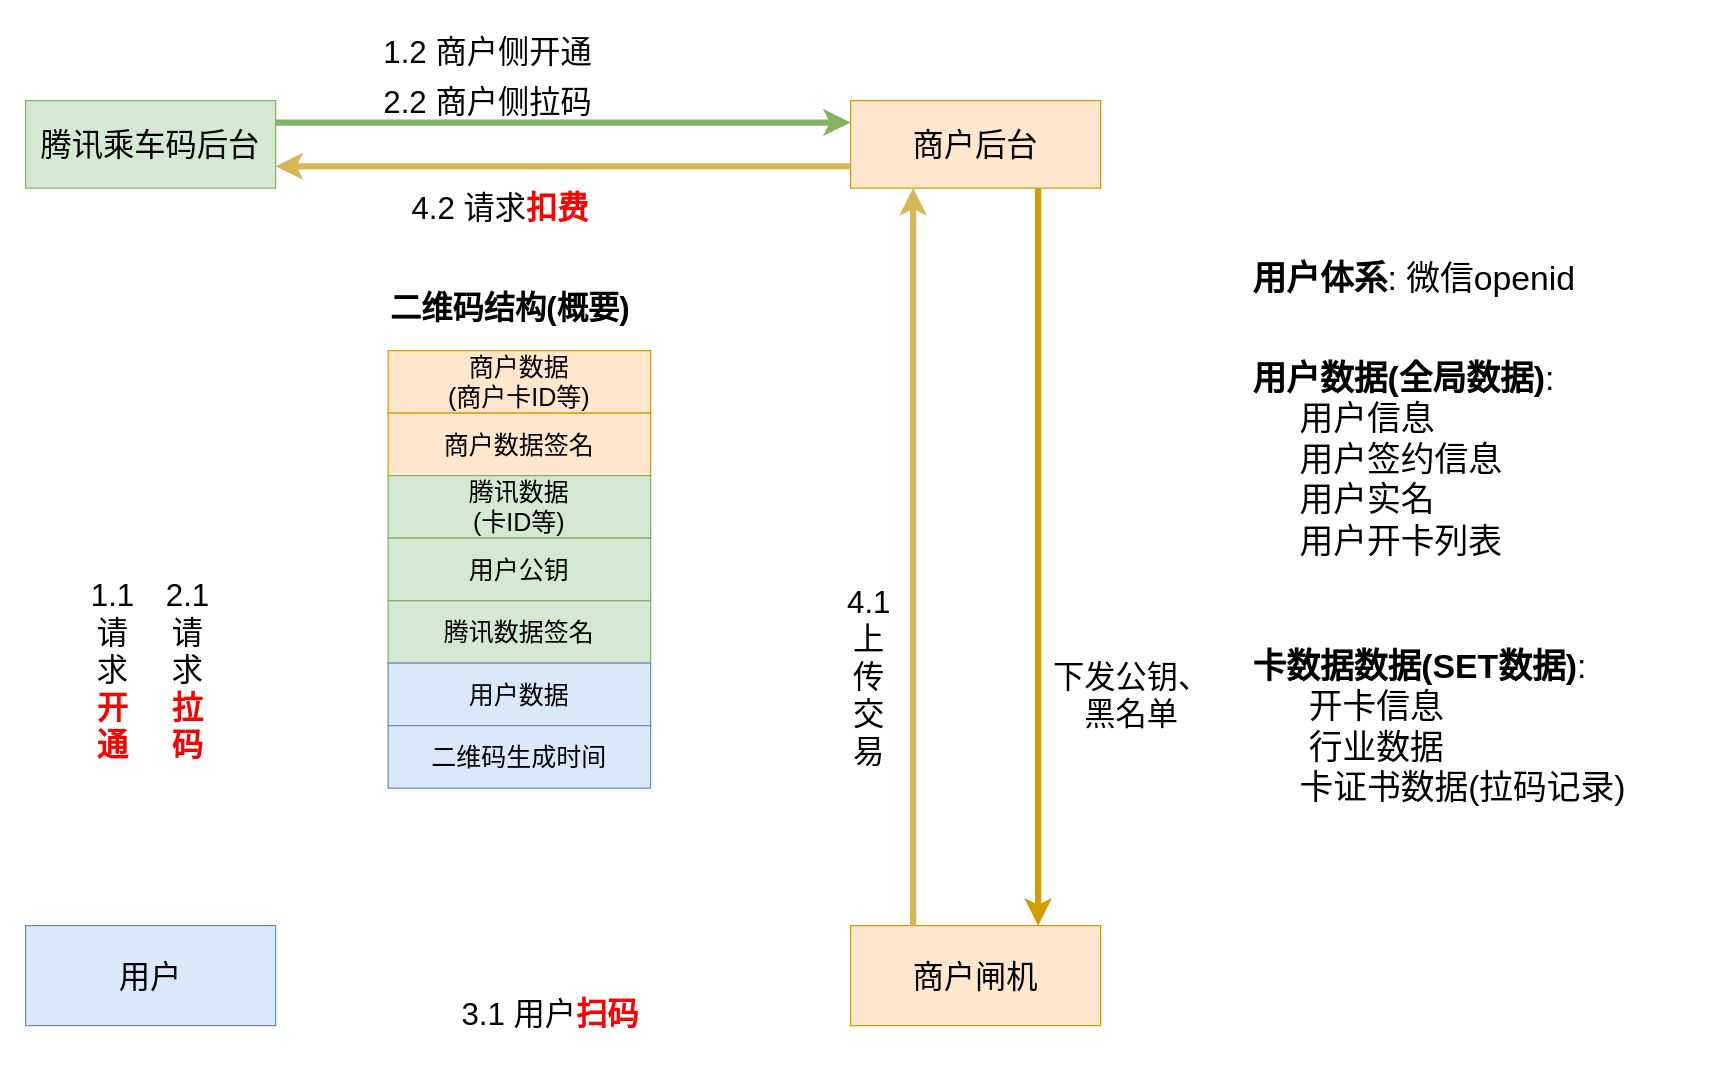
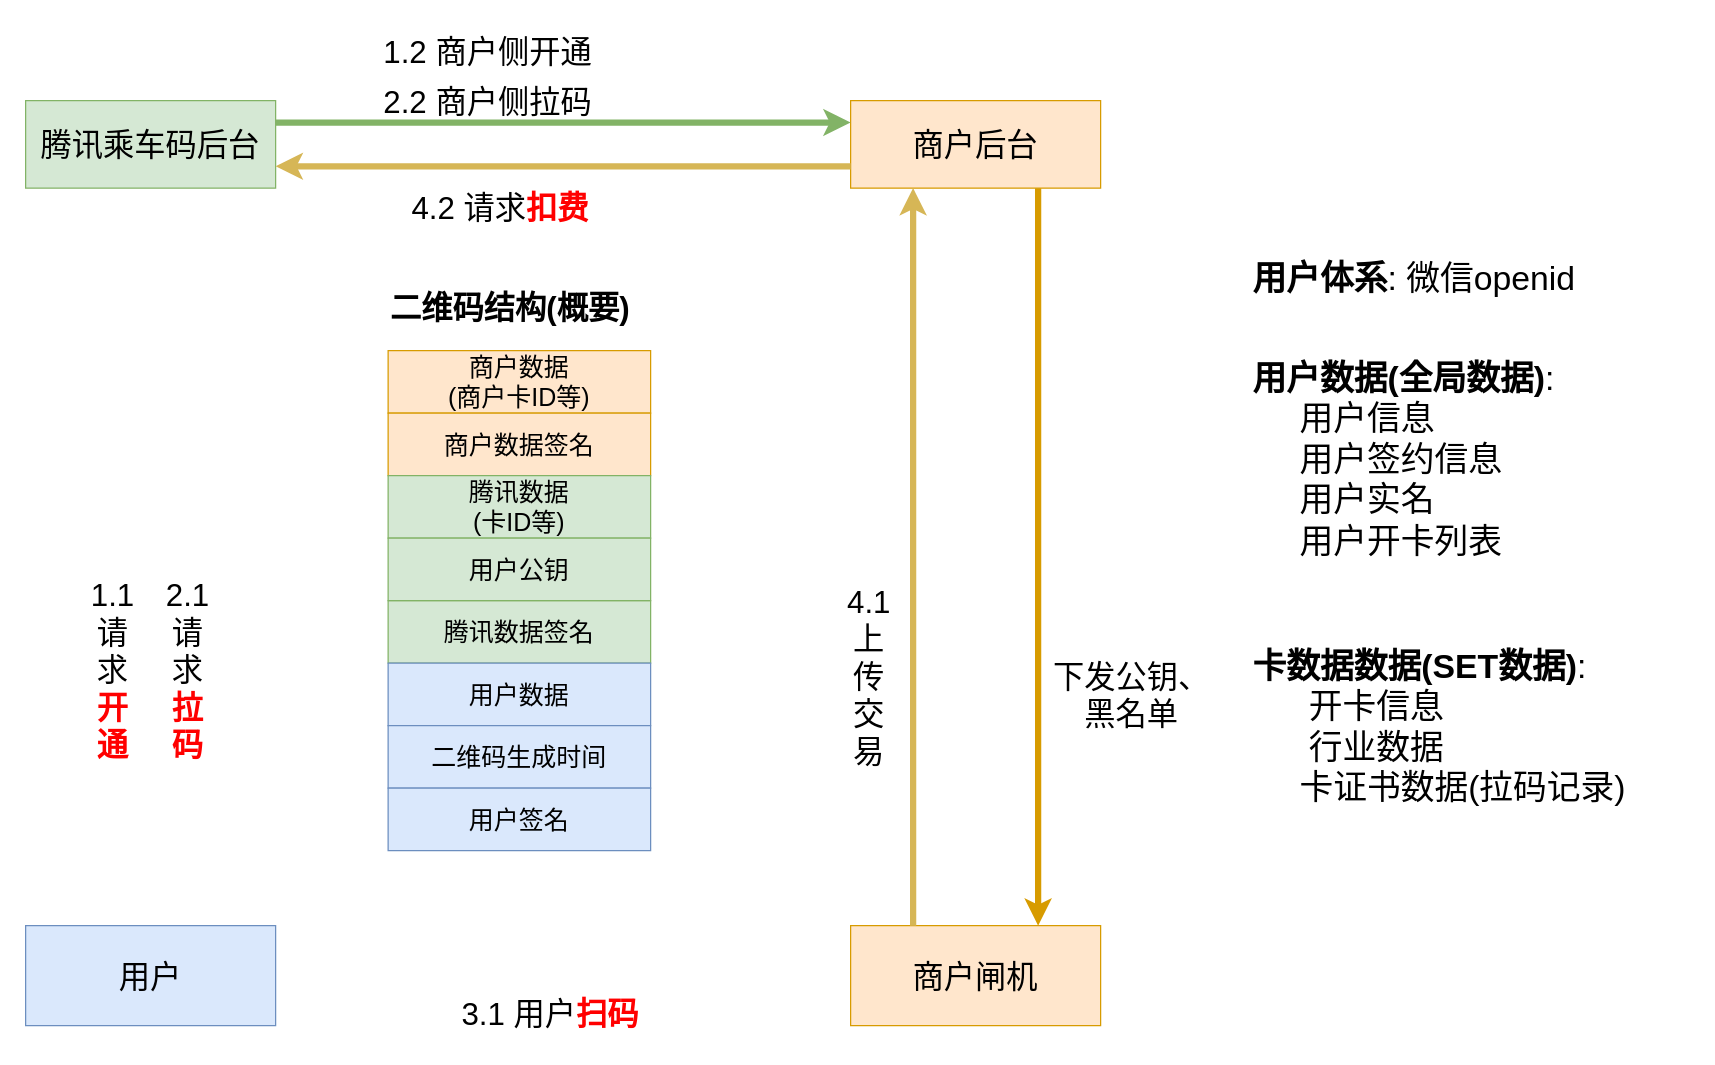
none -> (519, 819)
